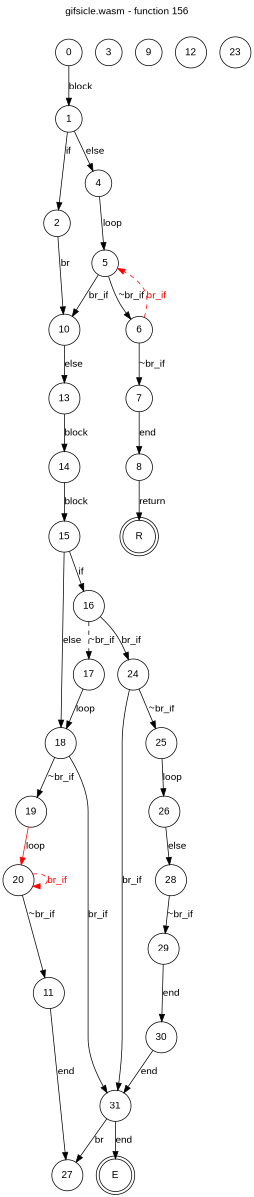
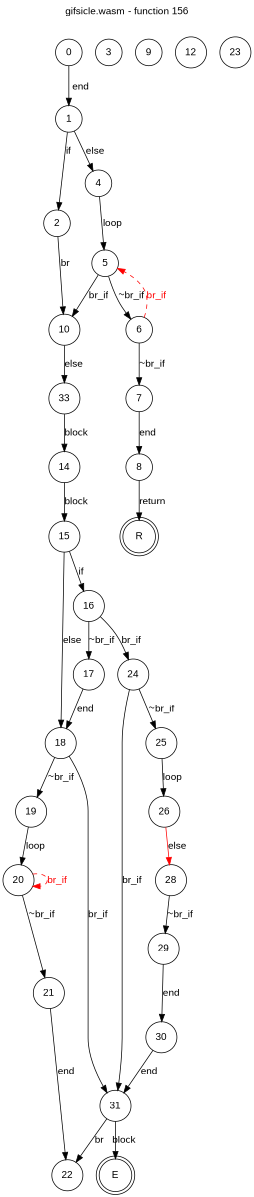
(81, 87) -> (81, 87)
(64, 398) -> (64, 398)
(89, 637) -> (89, 637)
(86, 709) -> (86, 709)
(25, 842) -> (25, 842)
(167, 842) -> (167, 842)
(49, 993) -> (49, 993)
(124, 1140) -> (124, 1140)
(67, 1175) -> (67, 1175)
